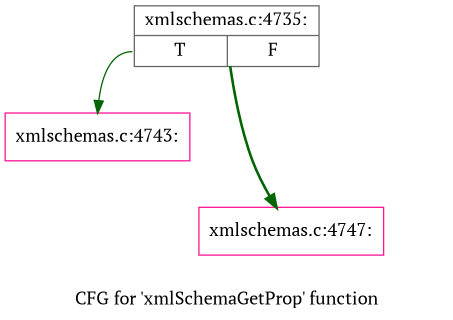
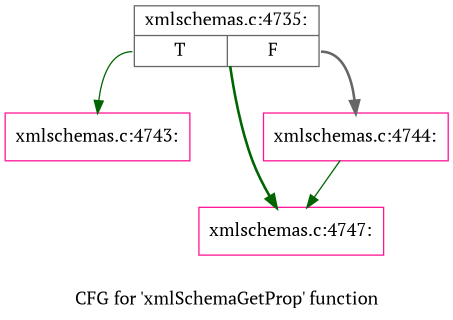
none -> (356, 137)
